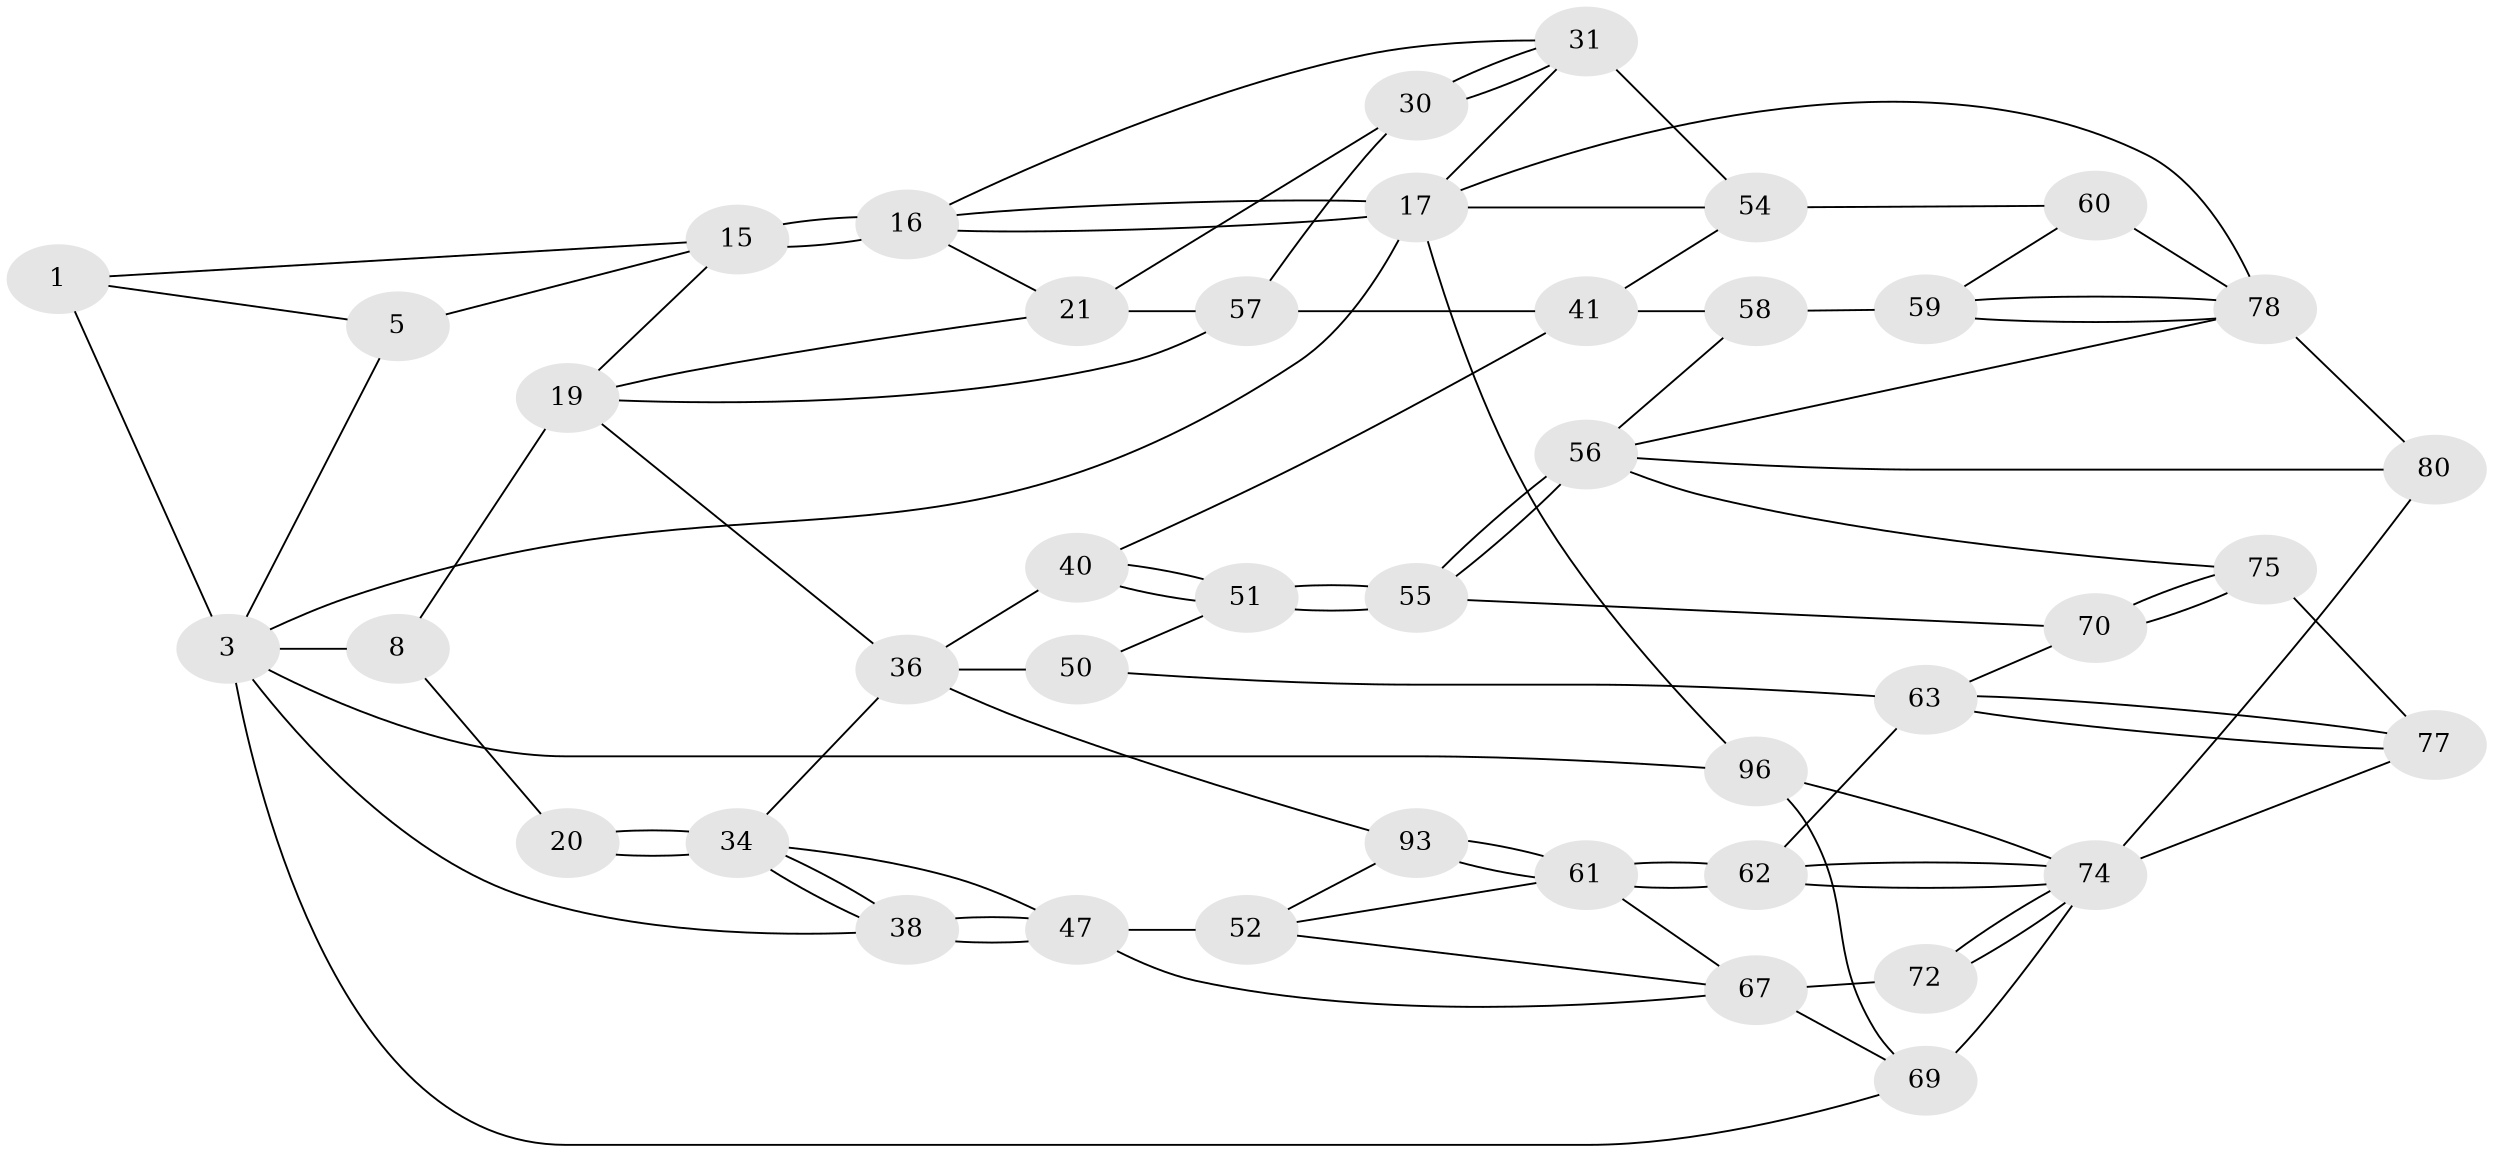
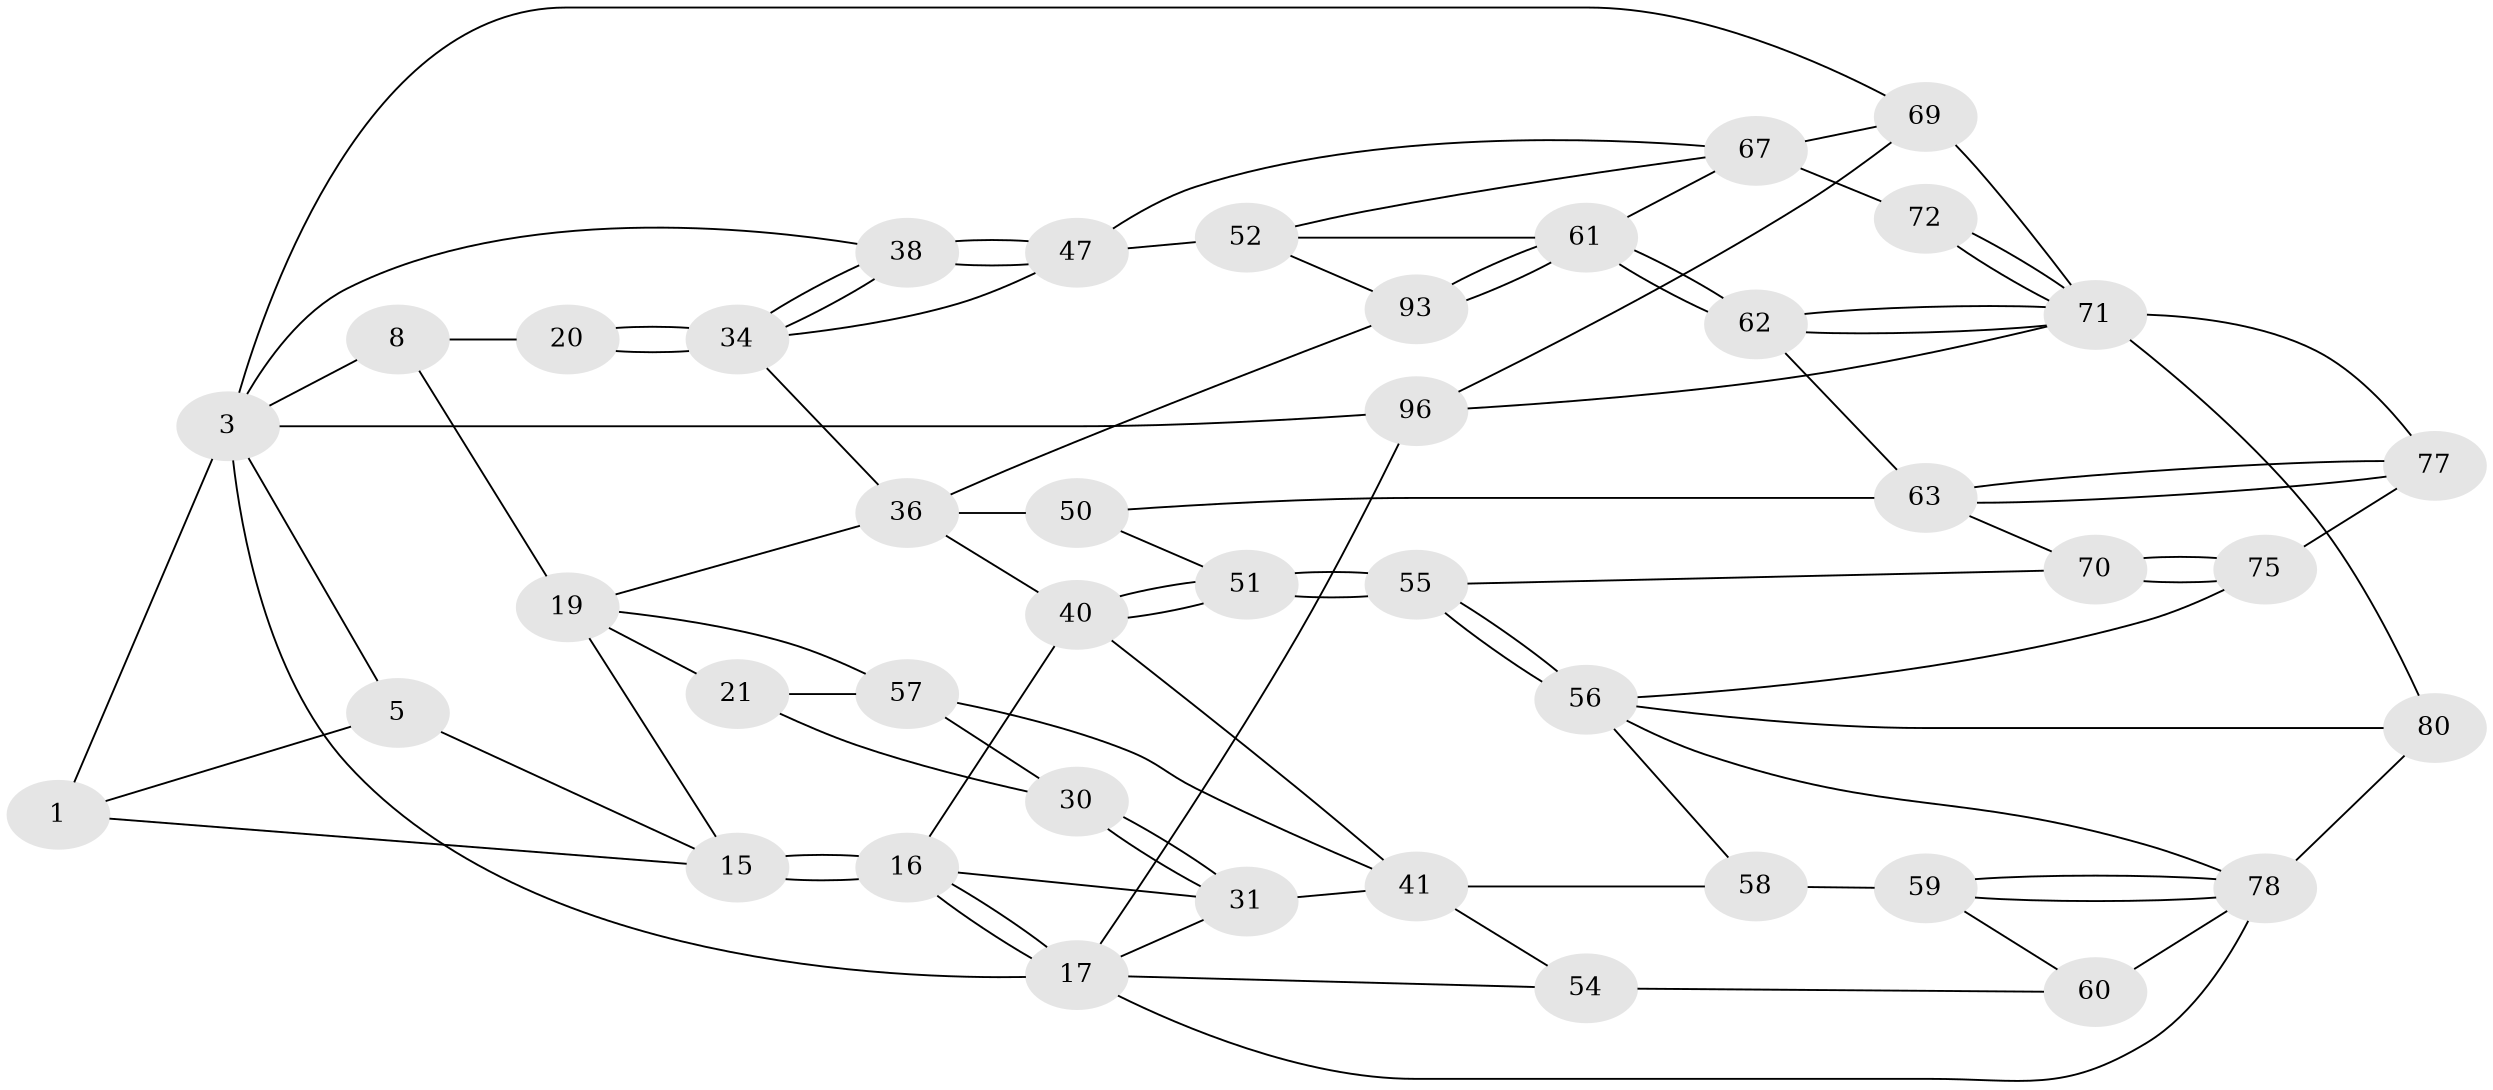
(1663, 116) -> (1331, 894)
(992, 268) -> (998, 732)
(2095, 875) -> (2095, 315)
